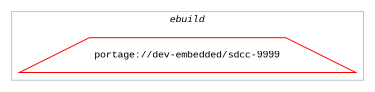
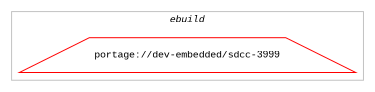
(188, 55) -> (188, 55)
